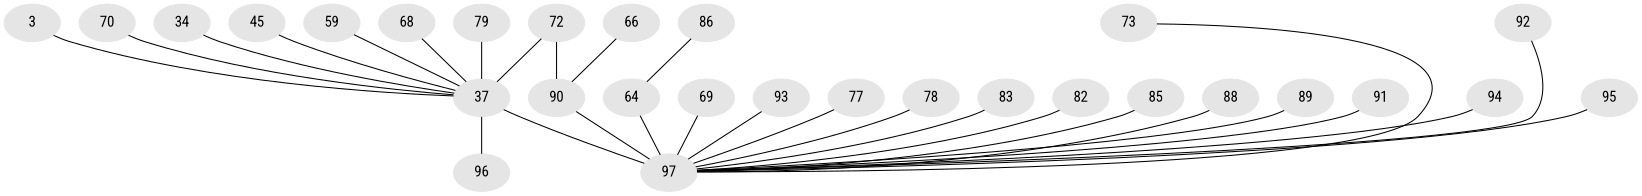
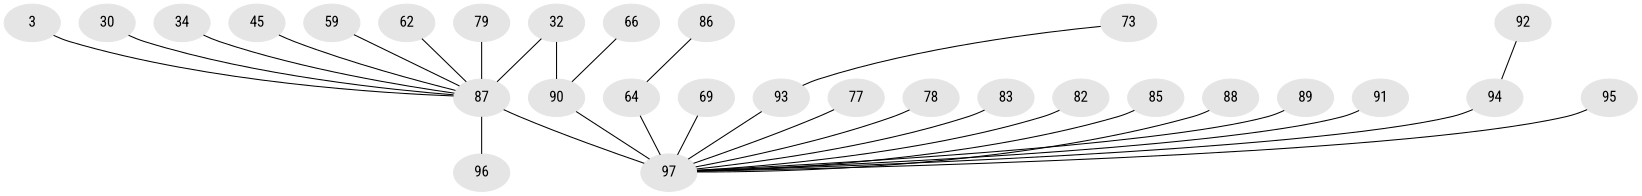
(107, 23) -> (107, 23)
(407, 23) -> (407, 23)
(557, 23) -> (557, 23)
(482, 98) -> (482, 98)
(1423, 107) -> (950, 48)
(1156, 154) -> (1509, 60)
